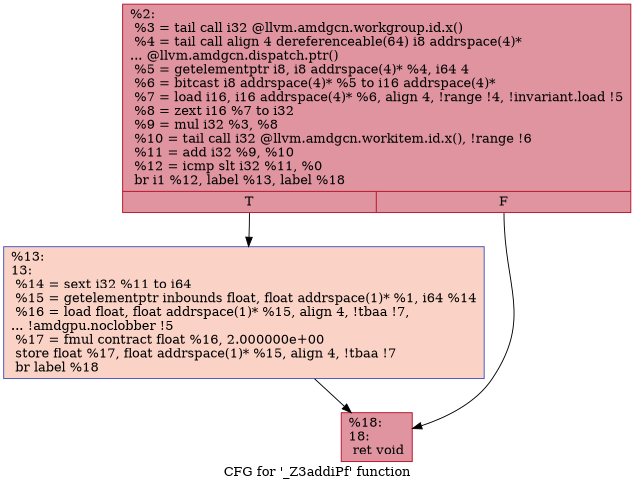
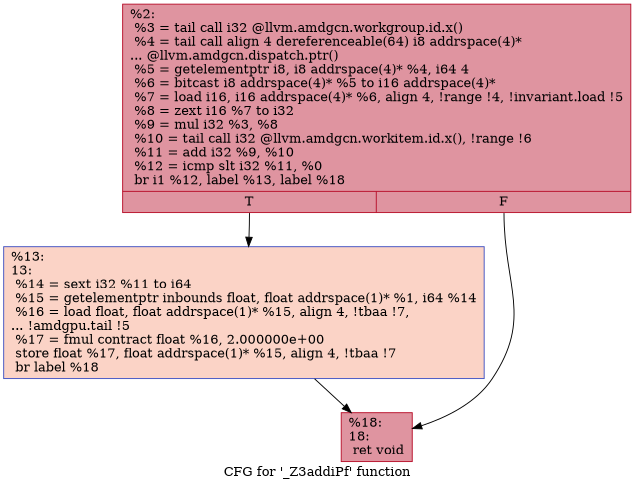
(93, 326) -> (71, 326)
